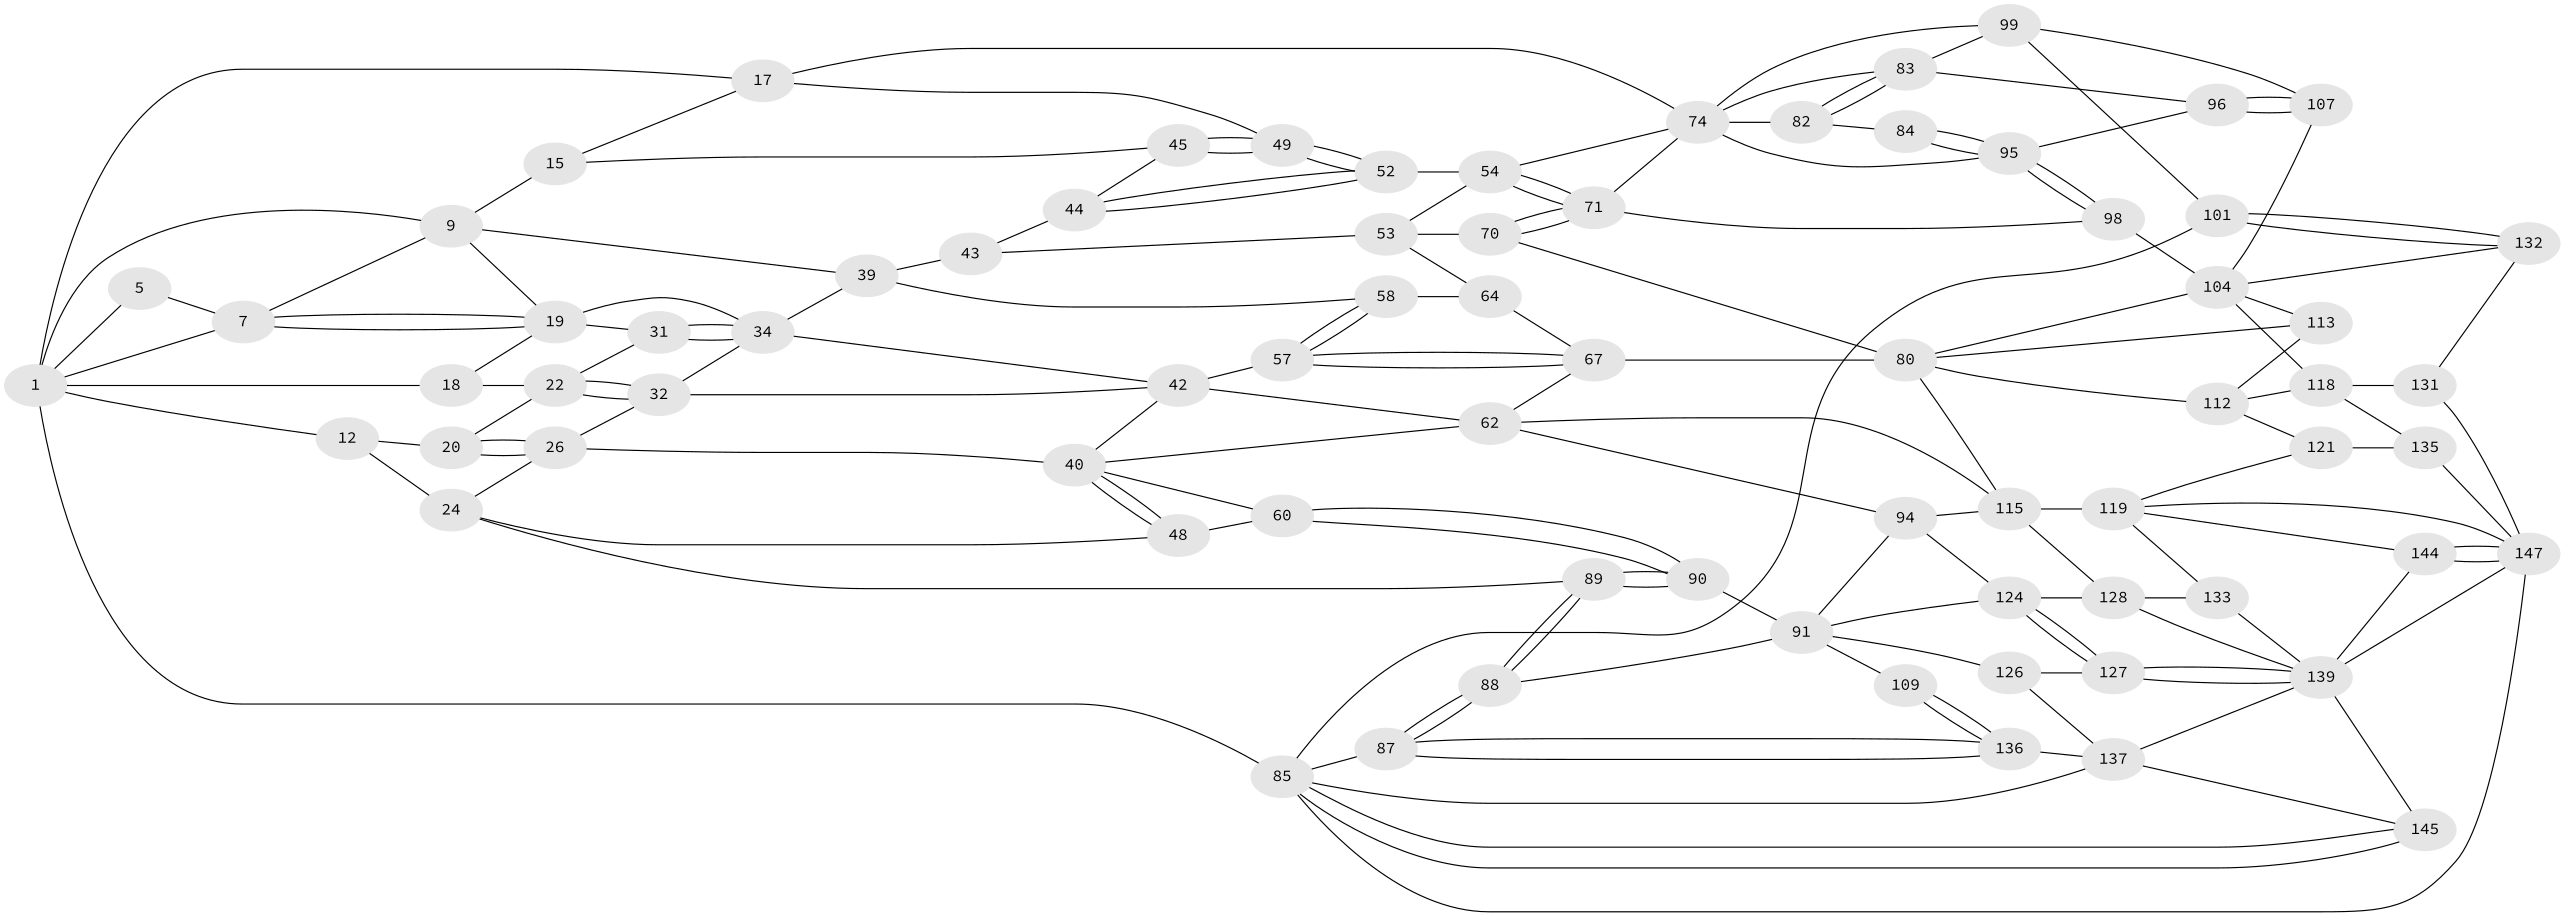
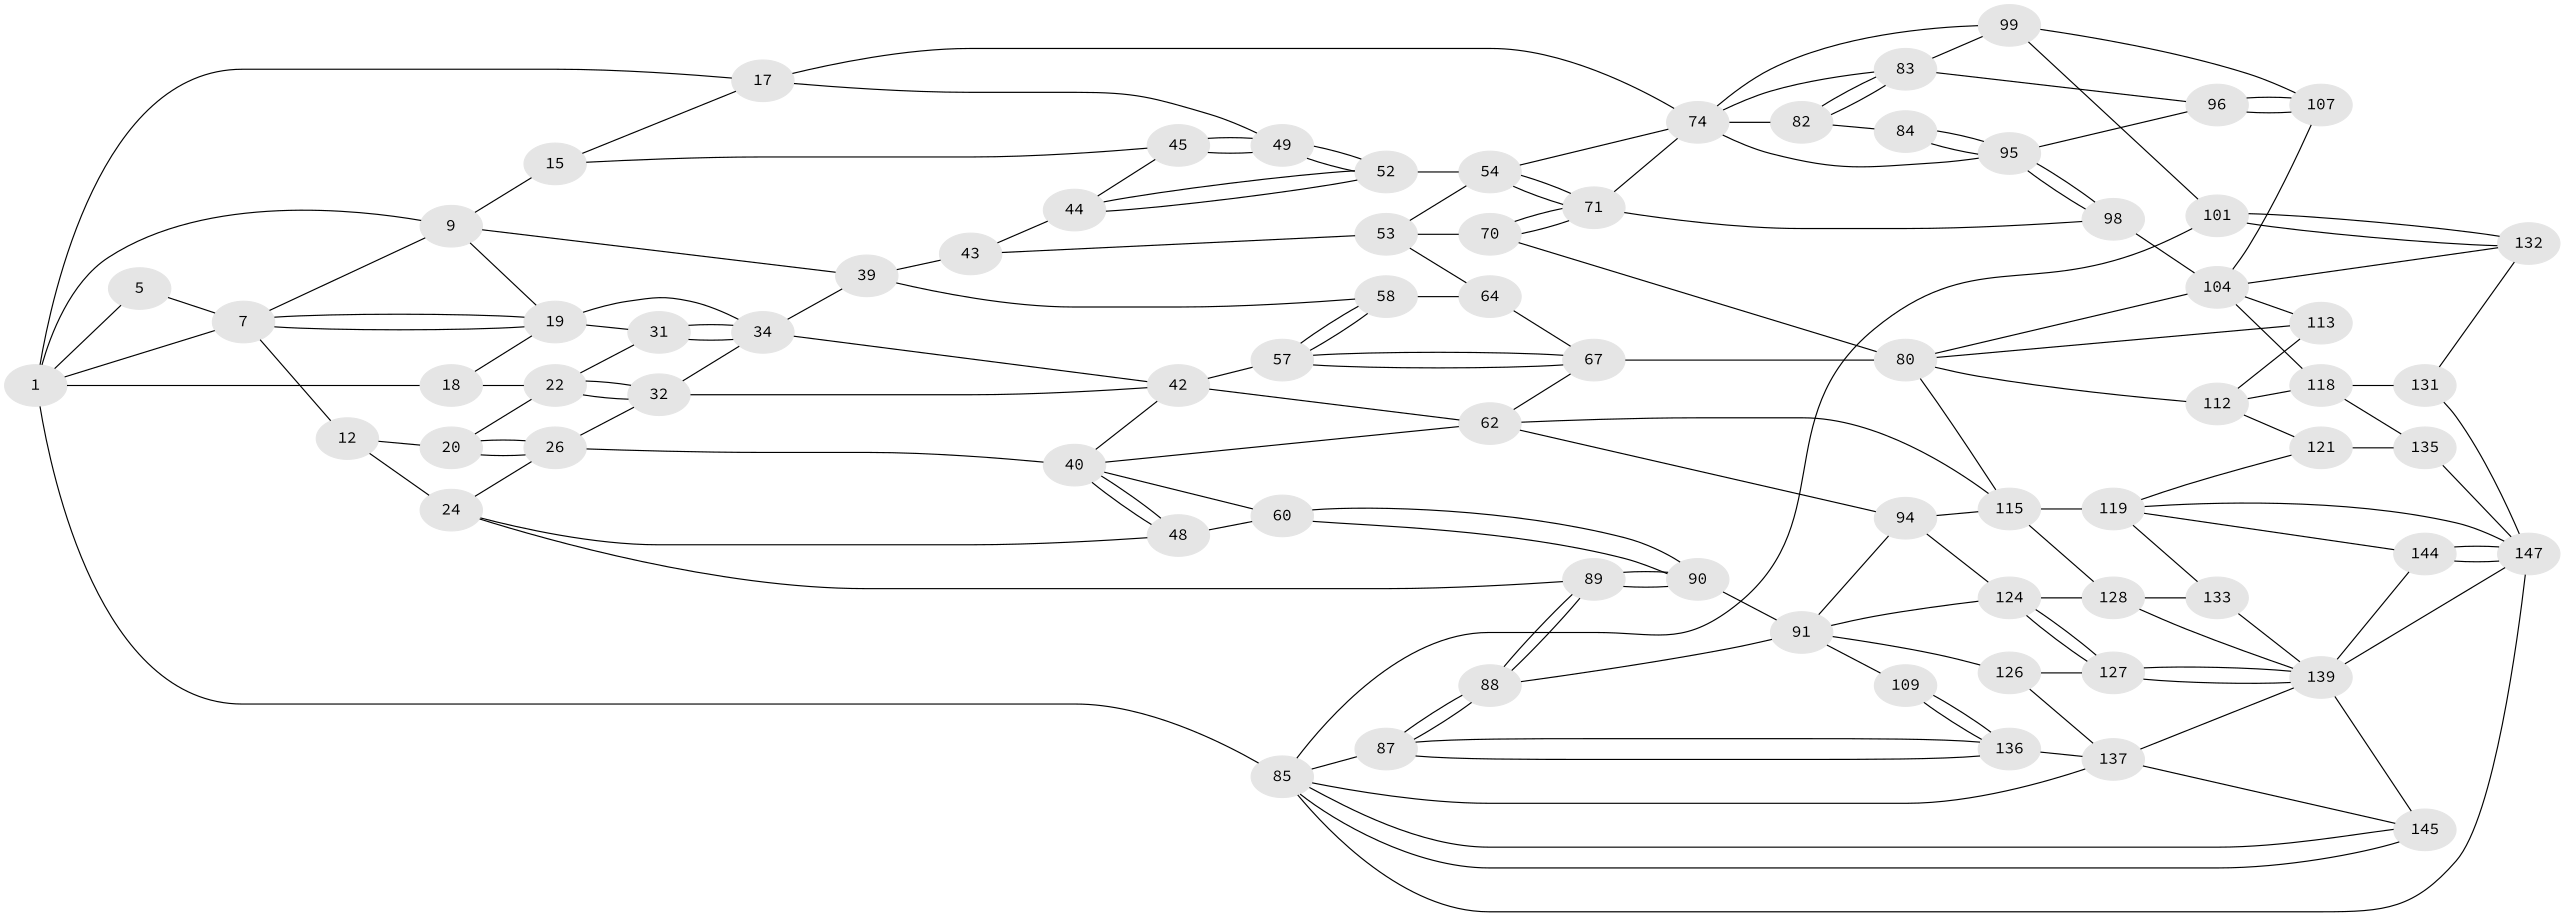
(191, 416) -> (294, 378)
